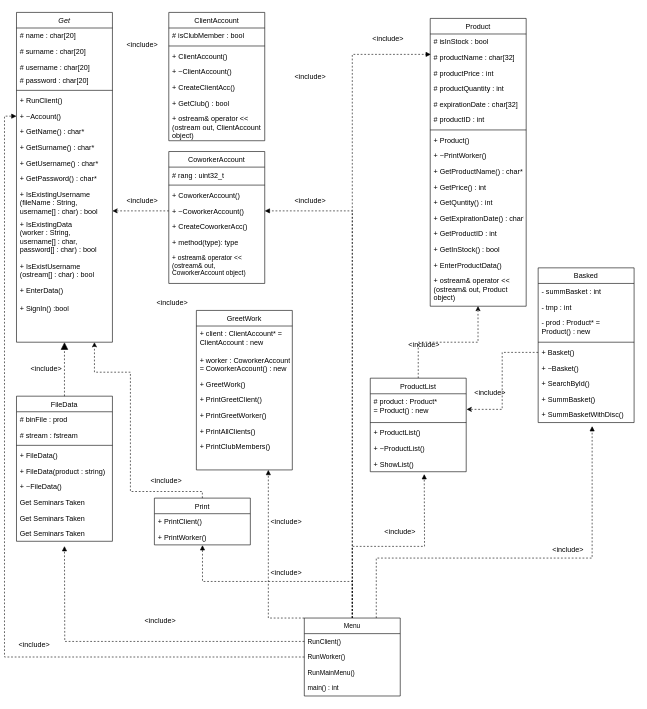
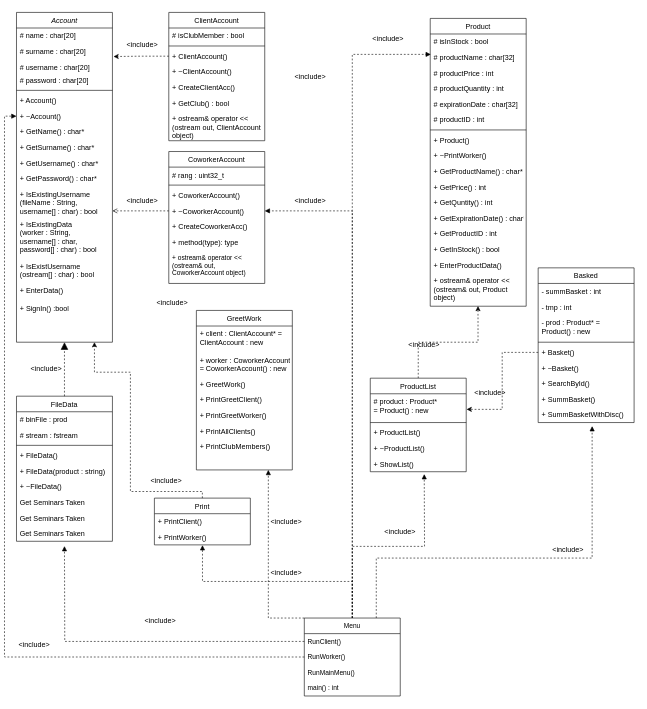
(64, 20) -> (64, 20)
none -> (123, 56)
(43, 101) -> (41, 101)
(117, 211) -> (116, 211)
